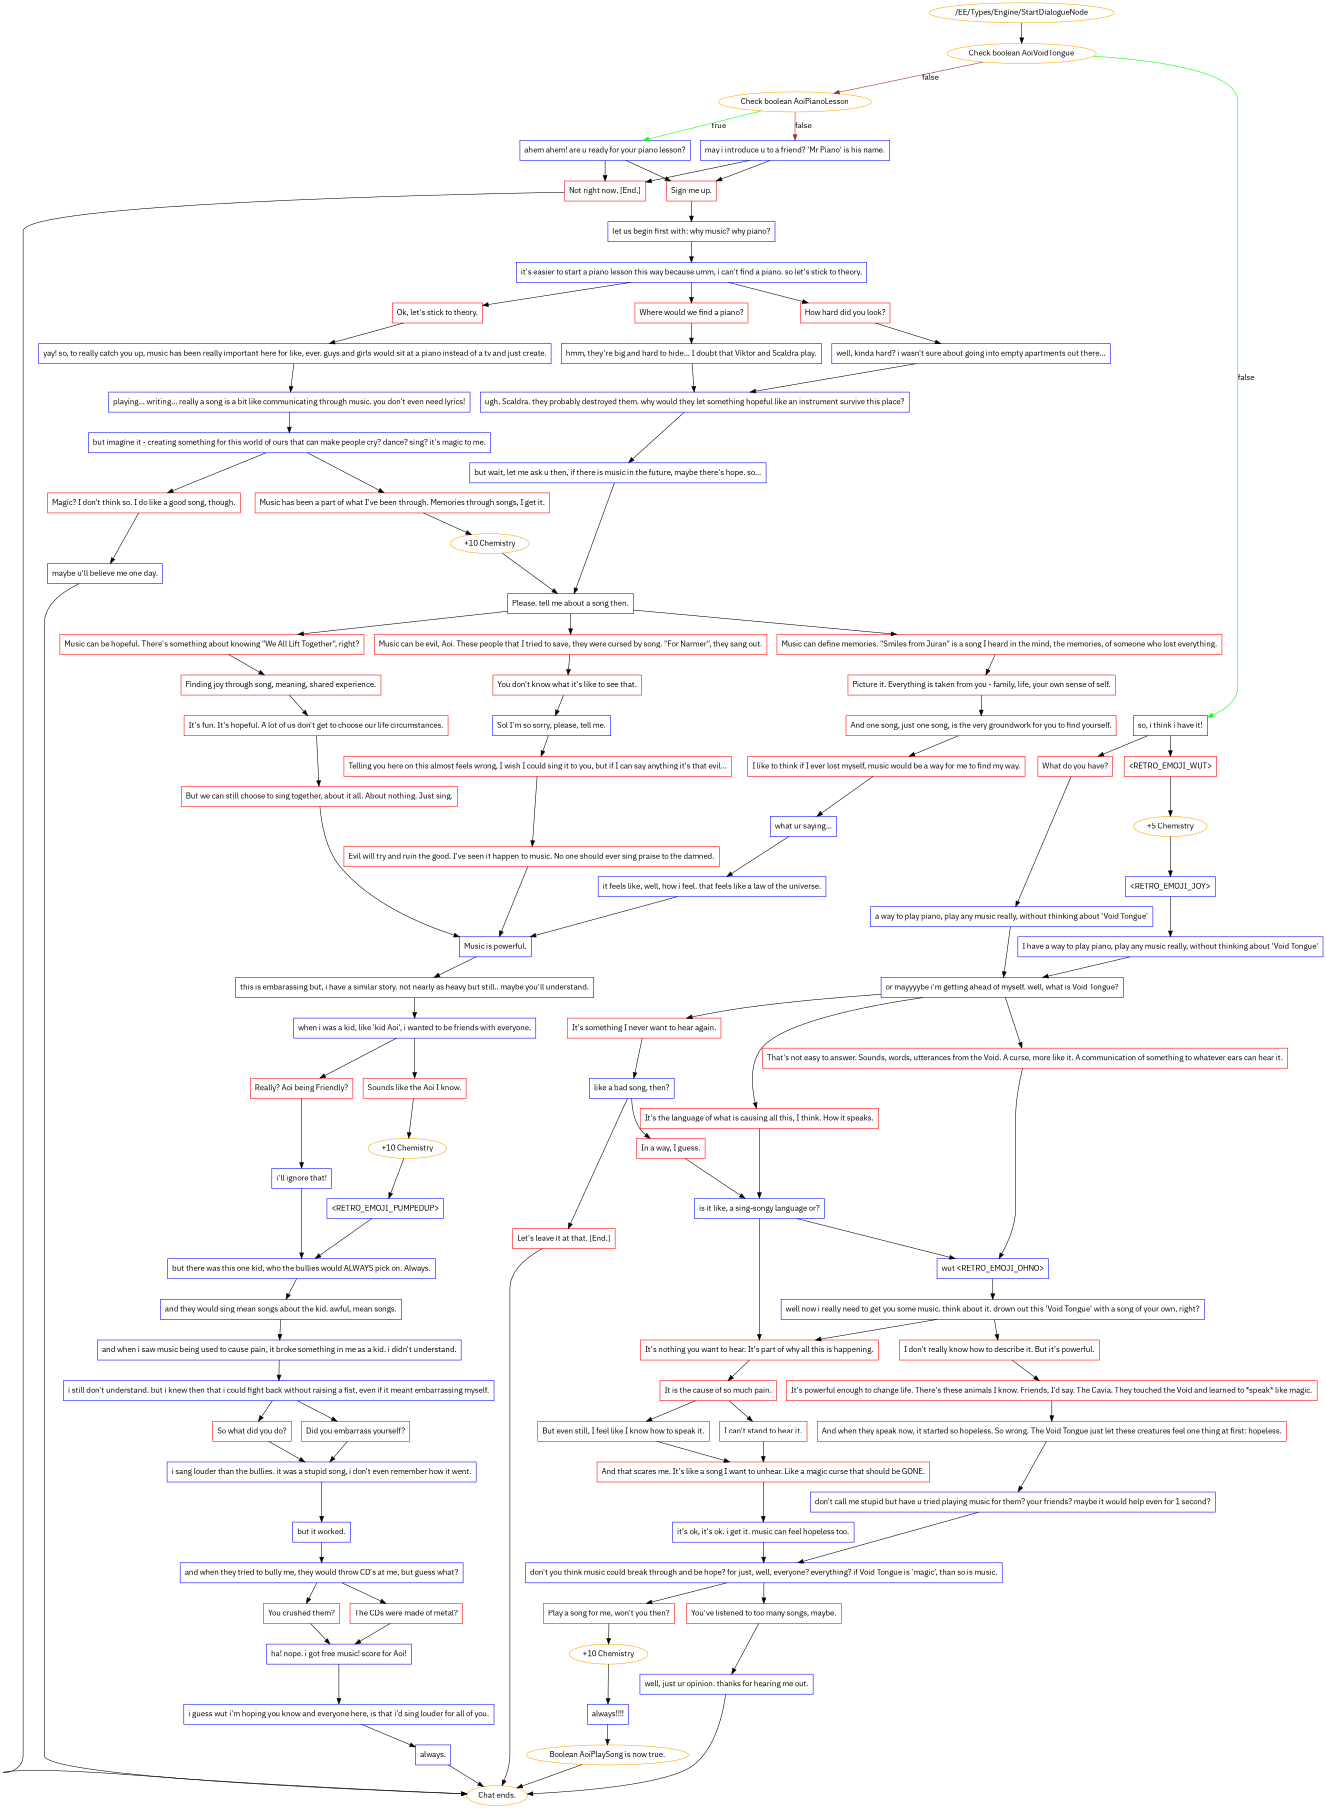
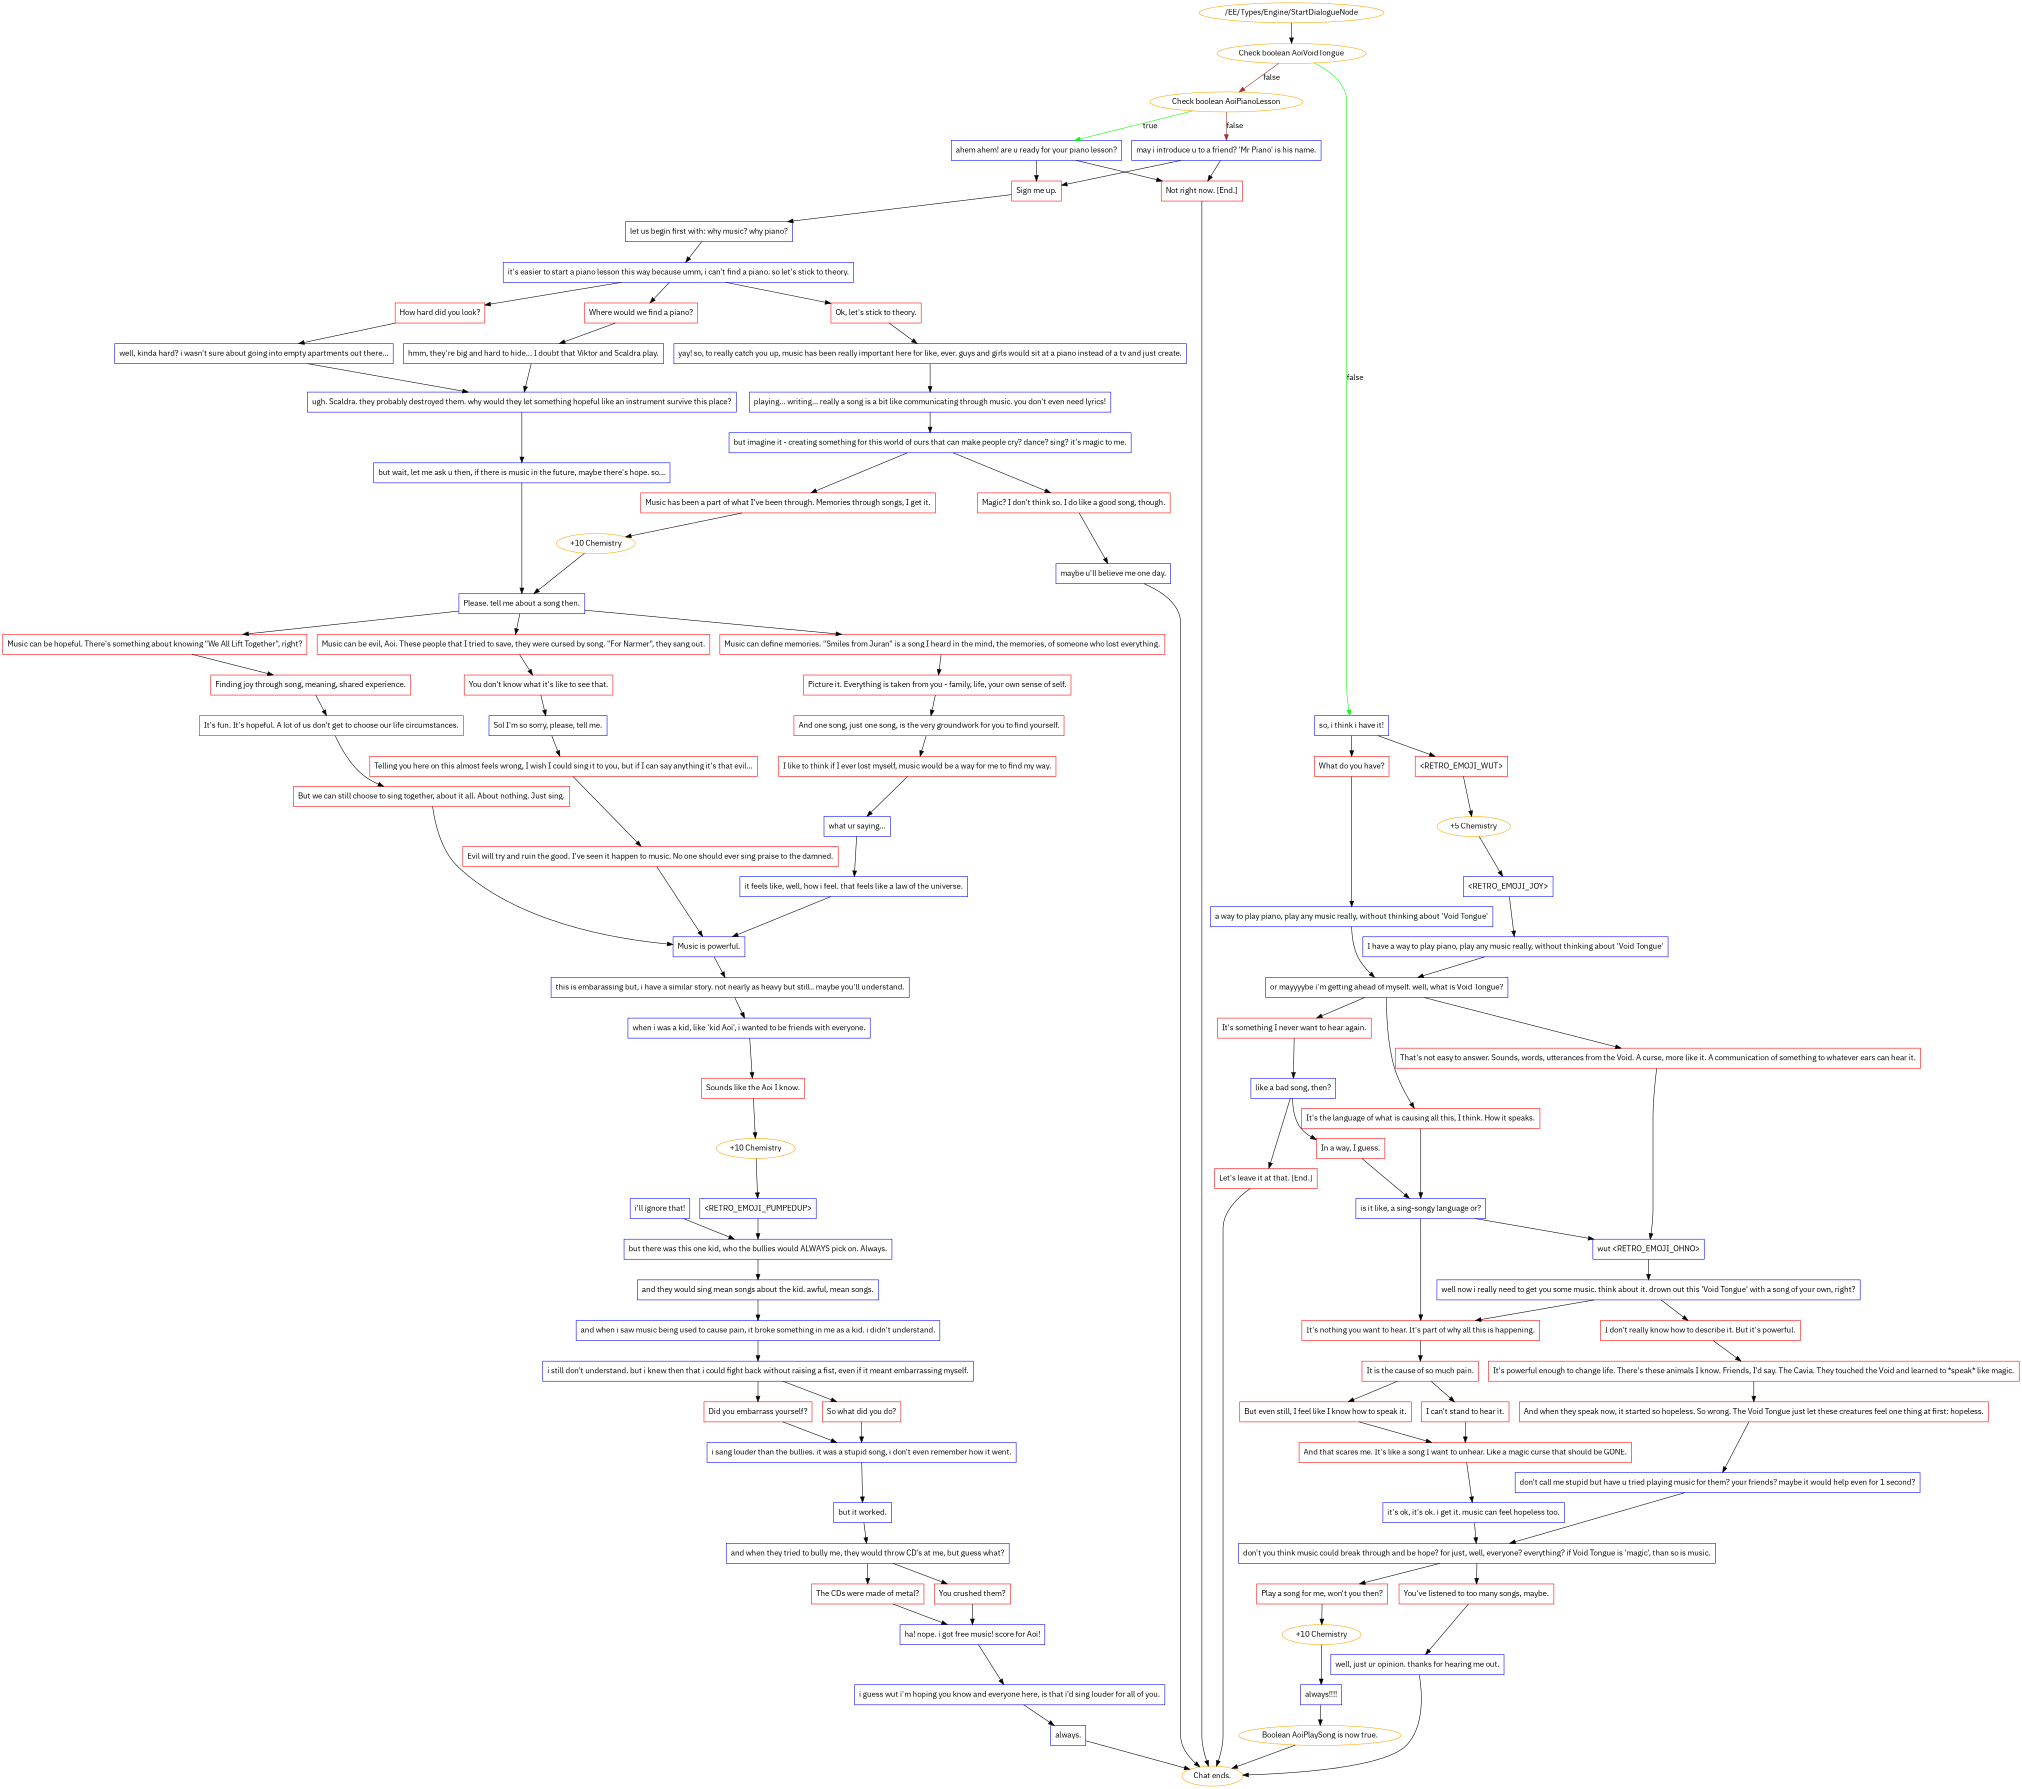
(302, 1088) -> none
